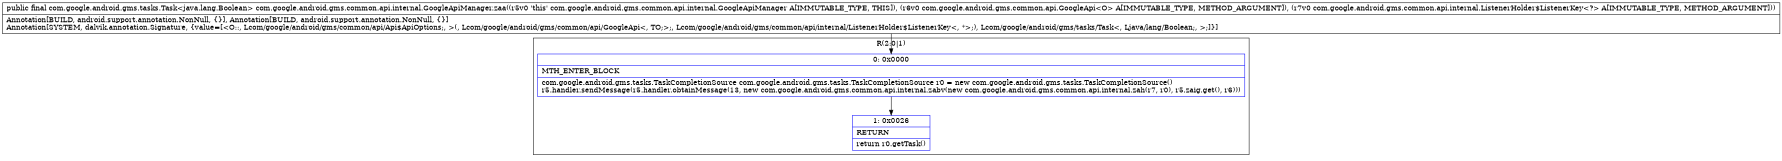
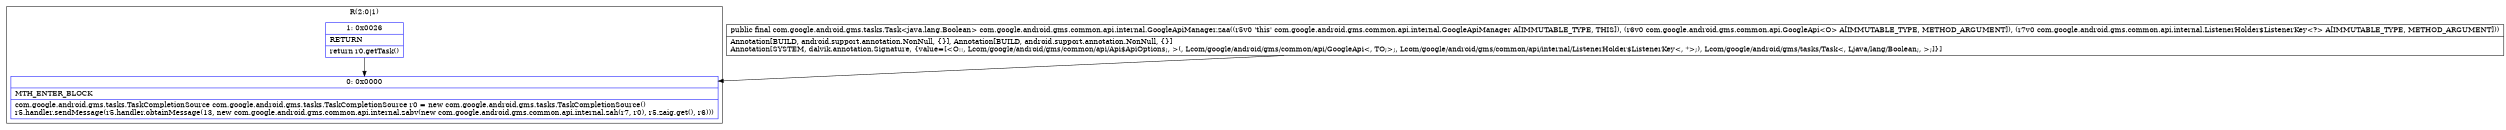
(891, 103) -> (364, 64)
